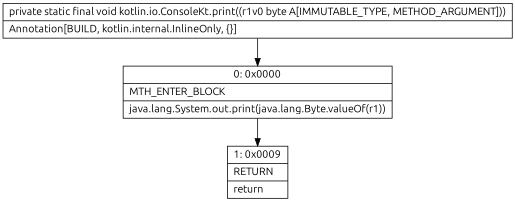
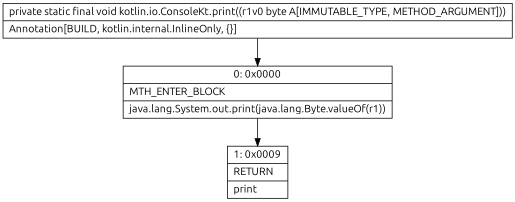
(249, 189) -> (245, 189)
